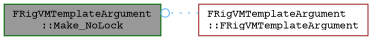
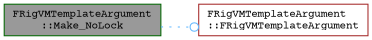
(184, 13) -> (176, 27)
